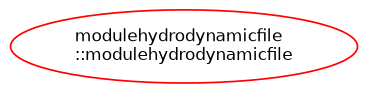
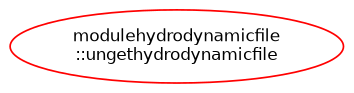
(184, 46) -> (177, 46)
